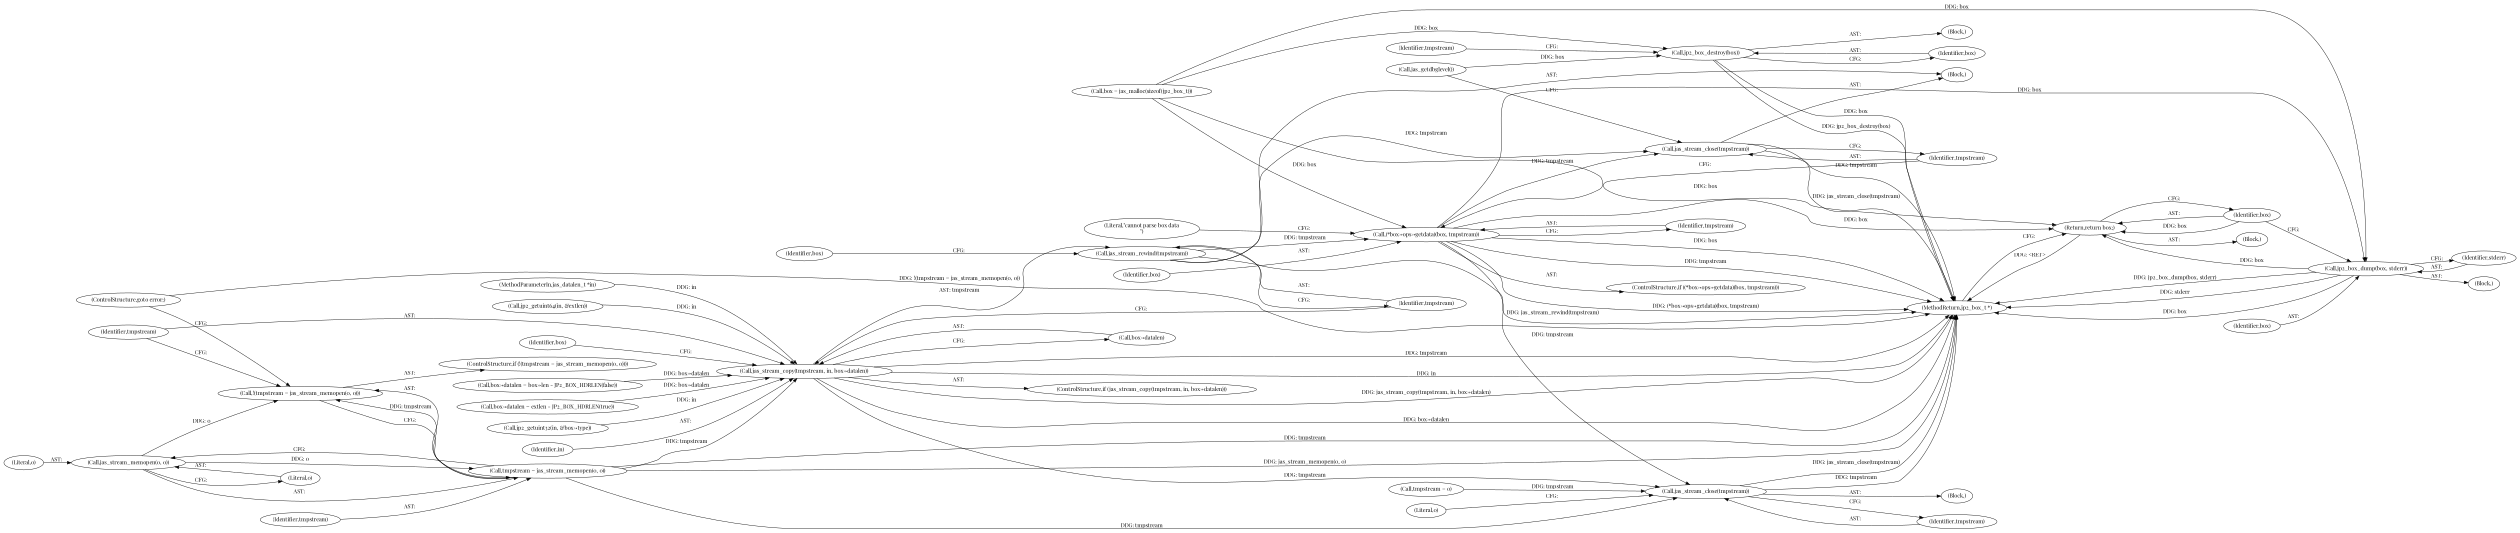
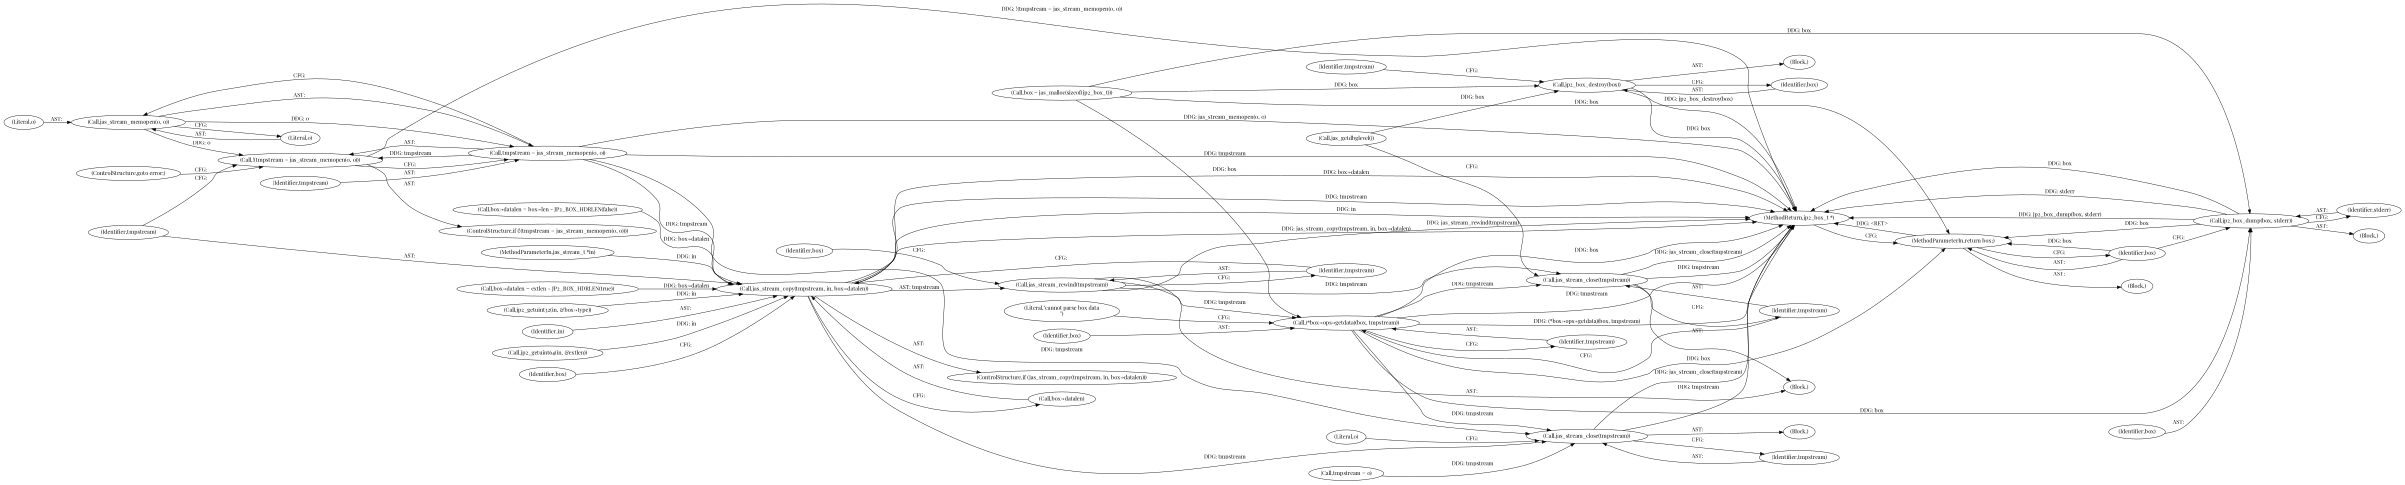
(2090, 228) -> (1953, 241)
(548, 285) -> (548, 253)
(1051, 288) -> (1118, 34)
(1706, 288) -> none
